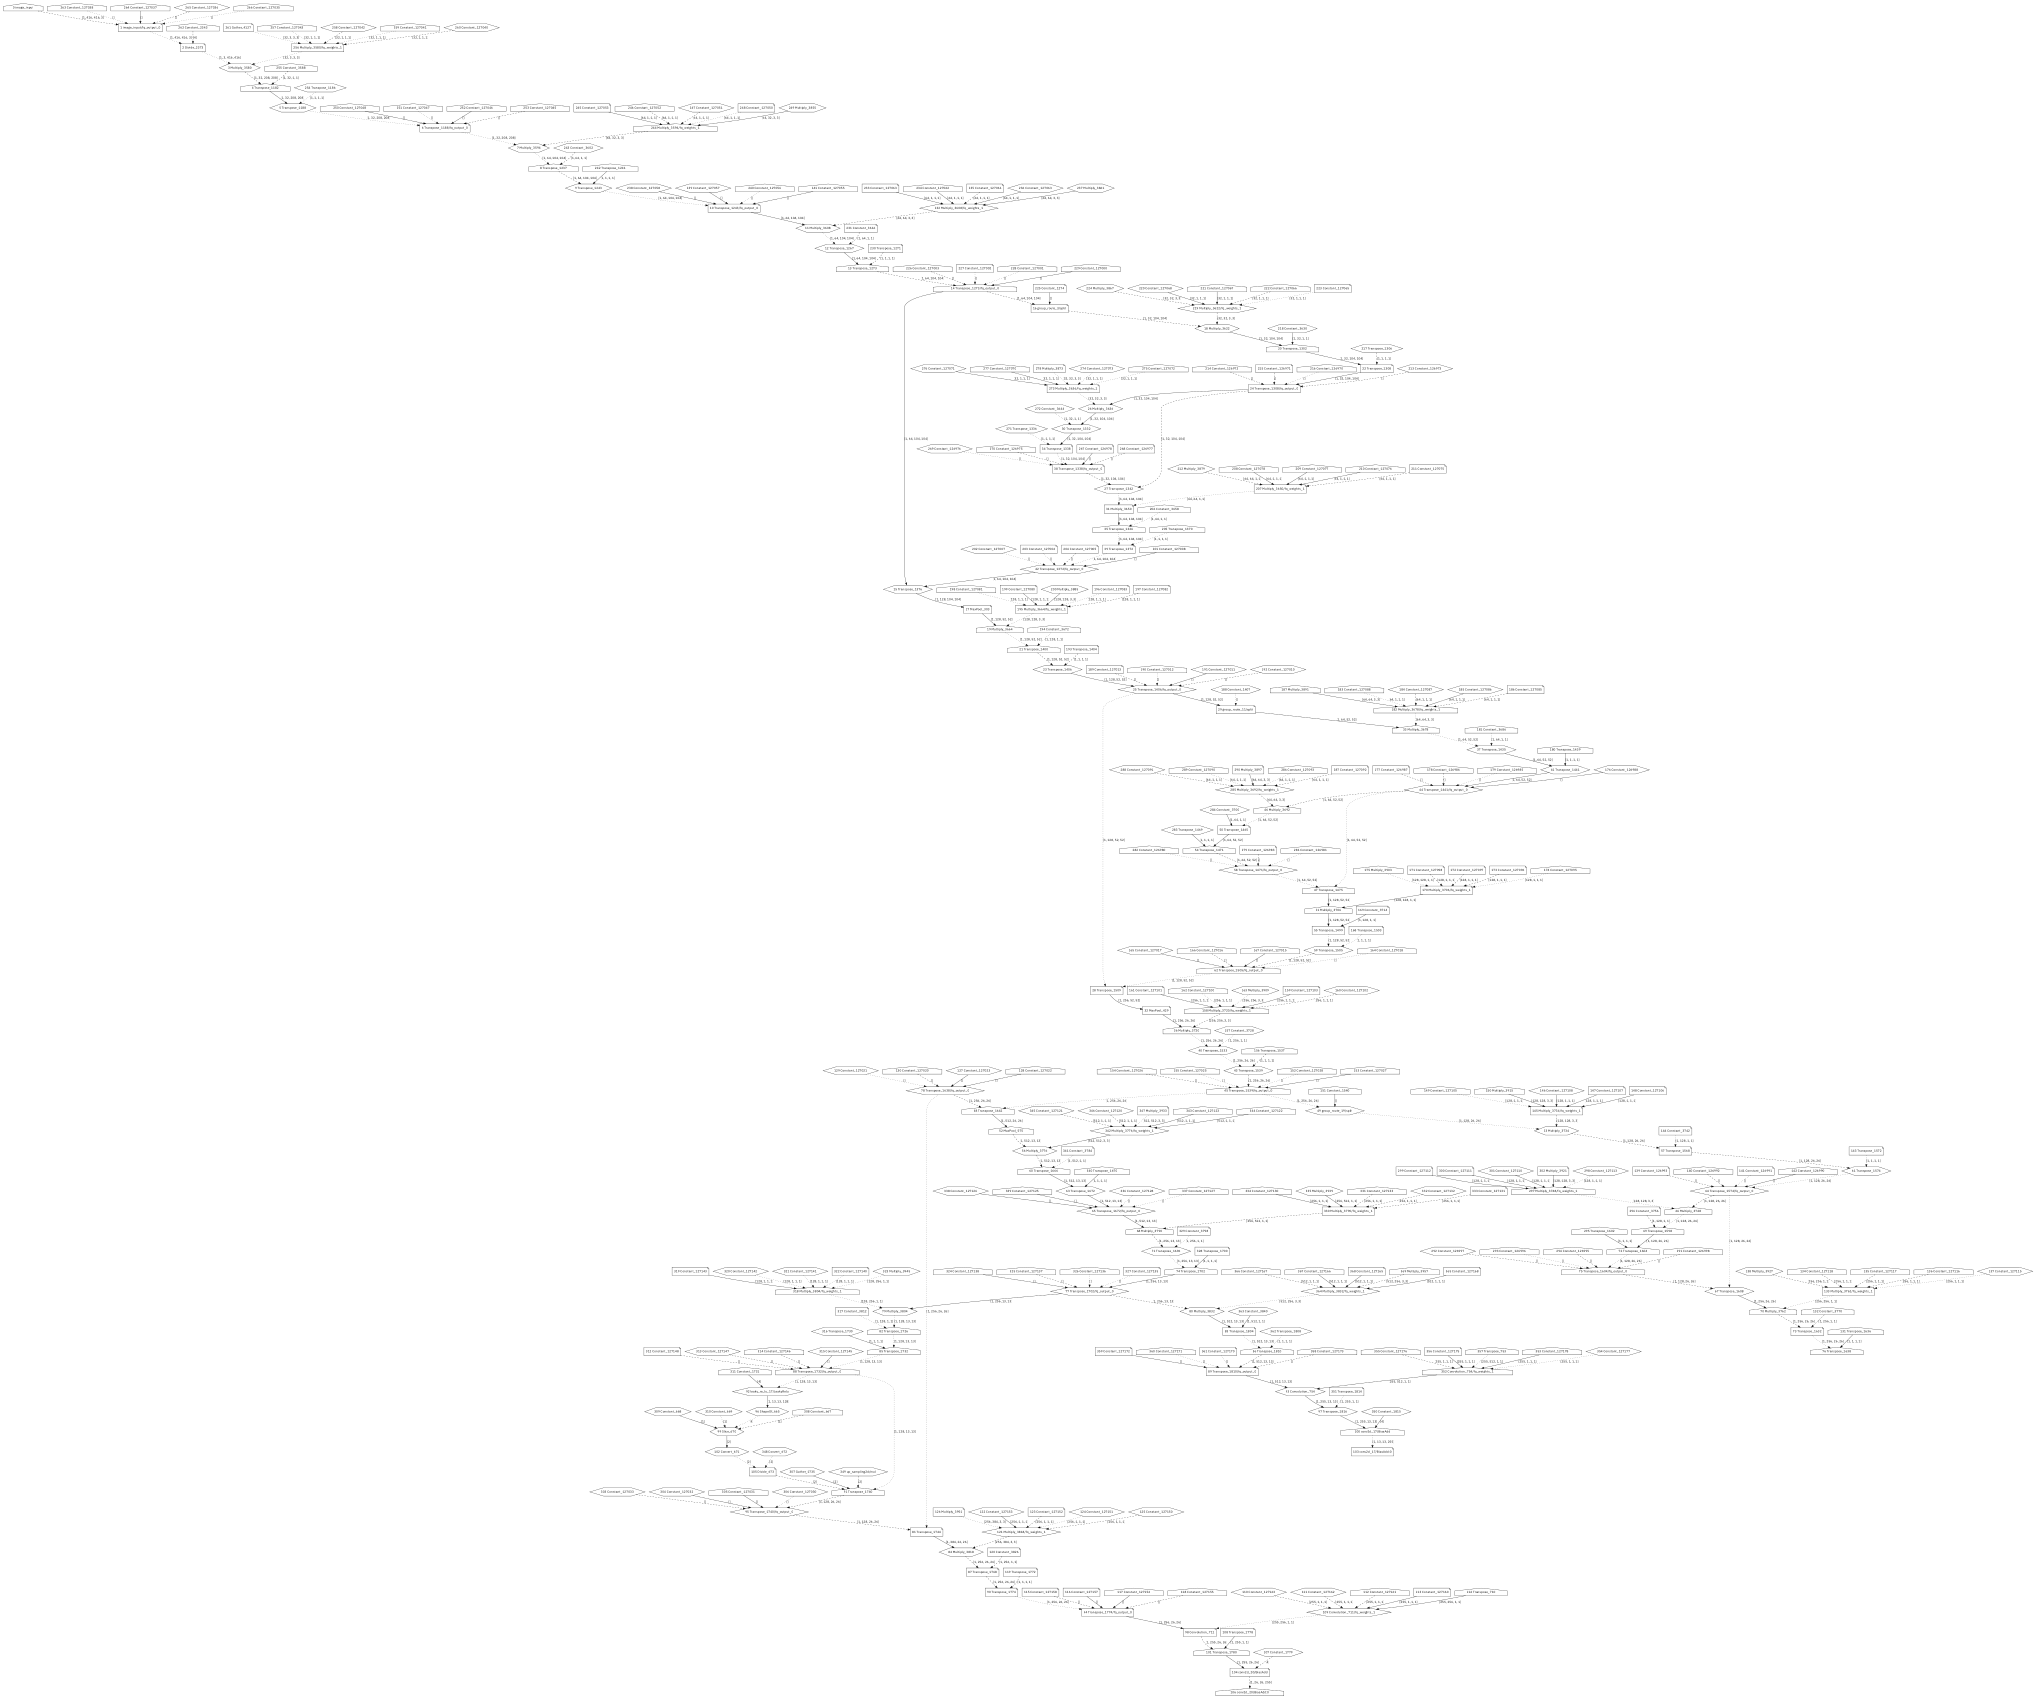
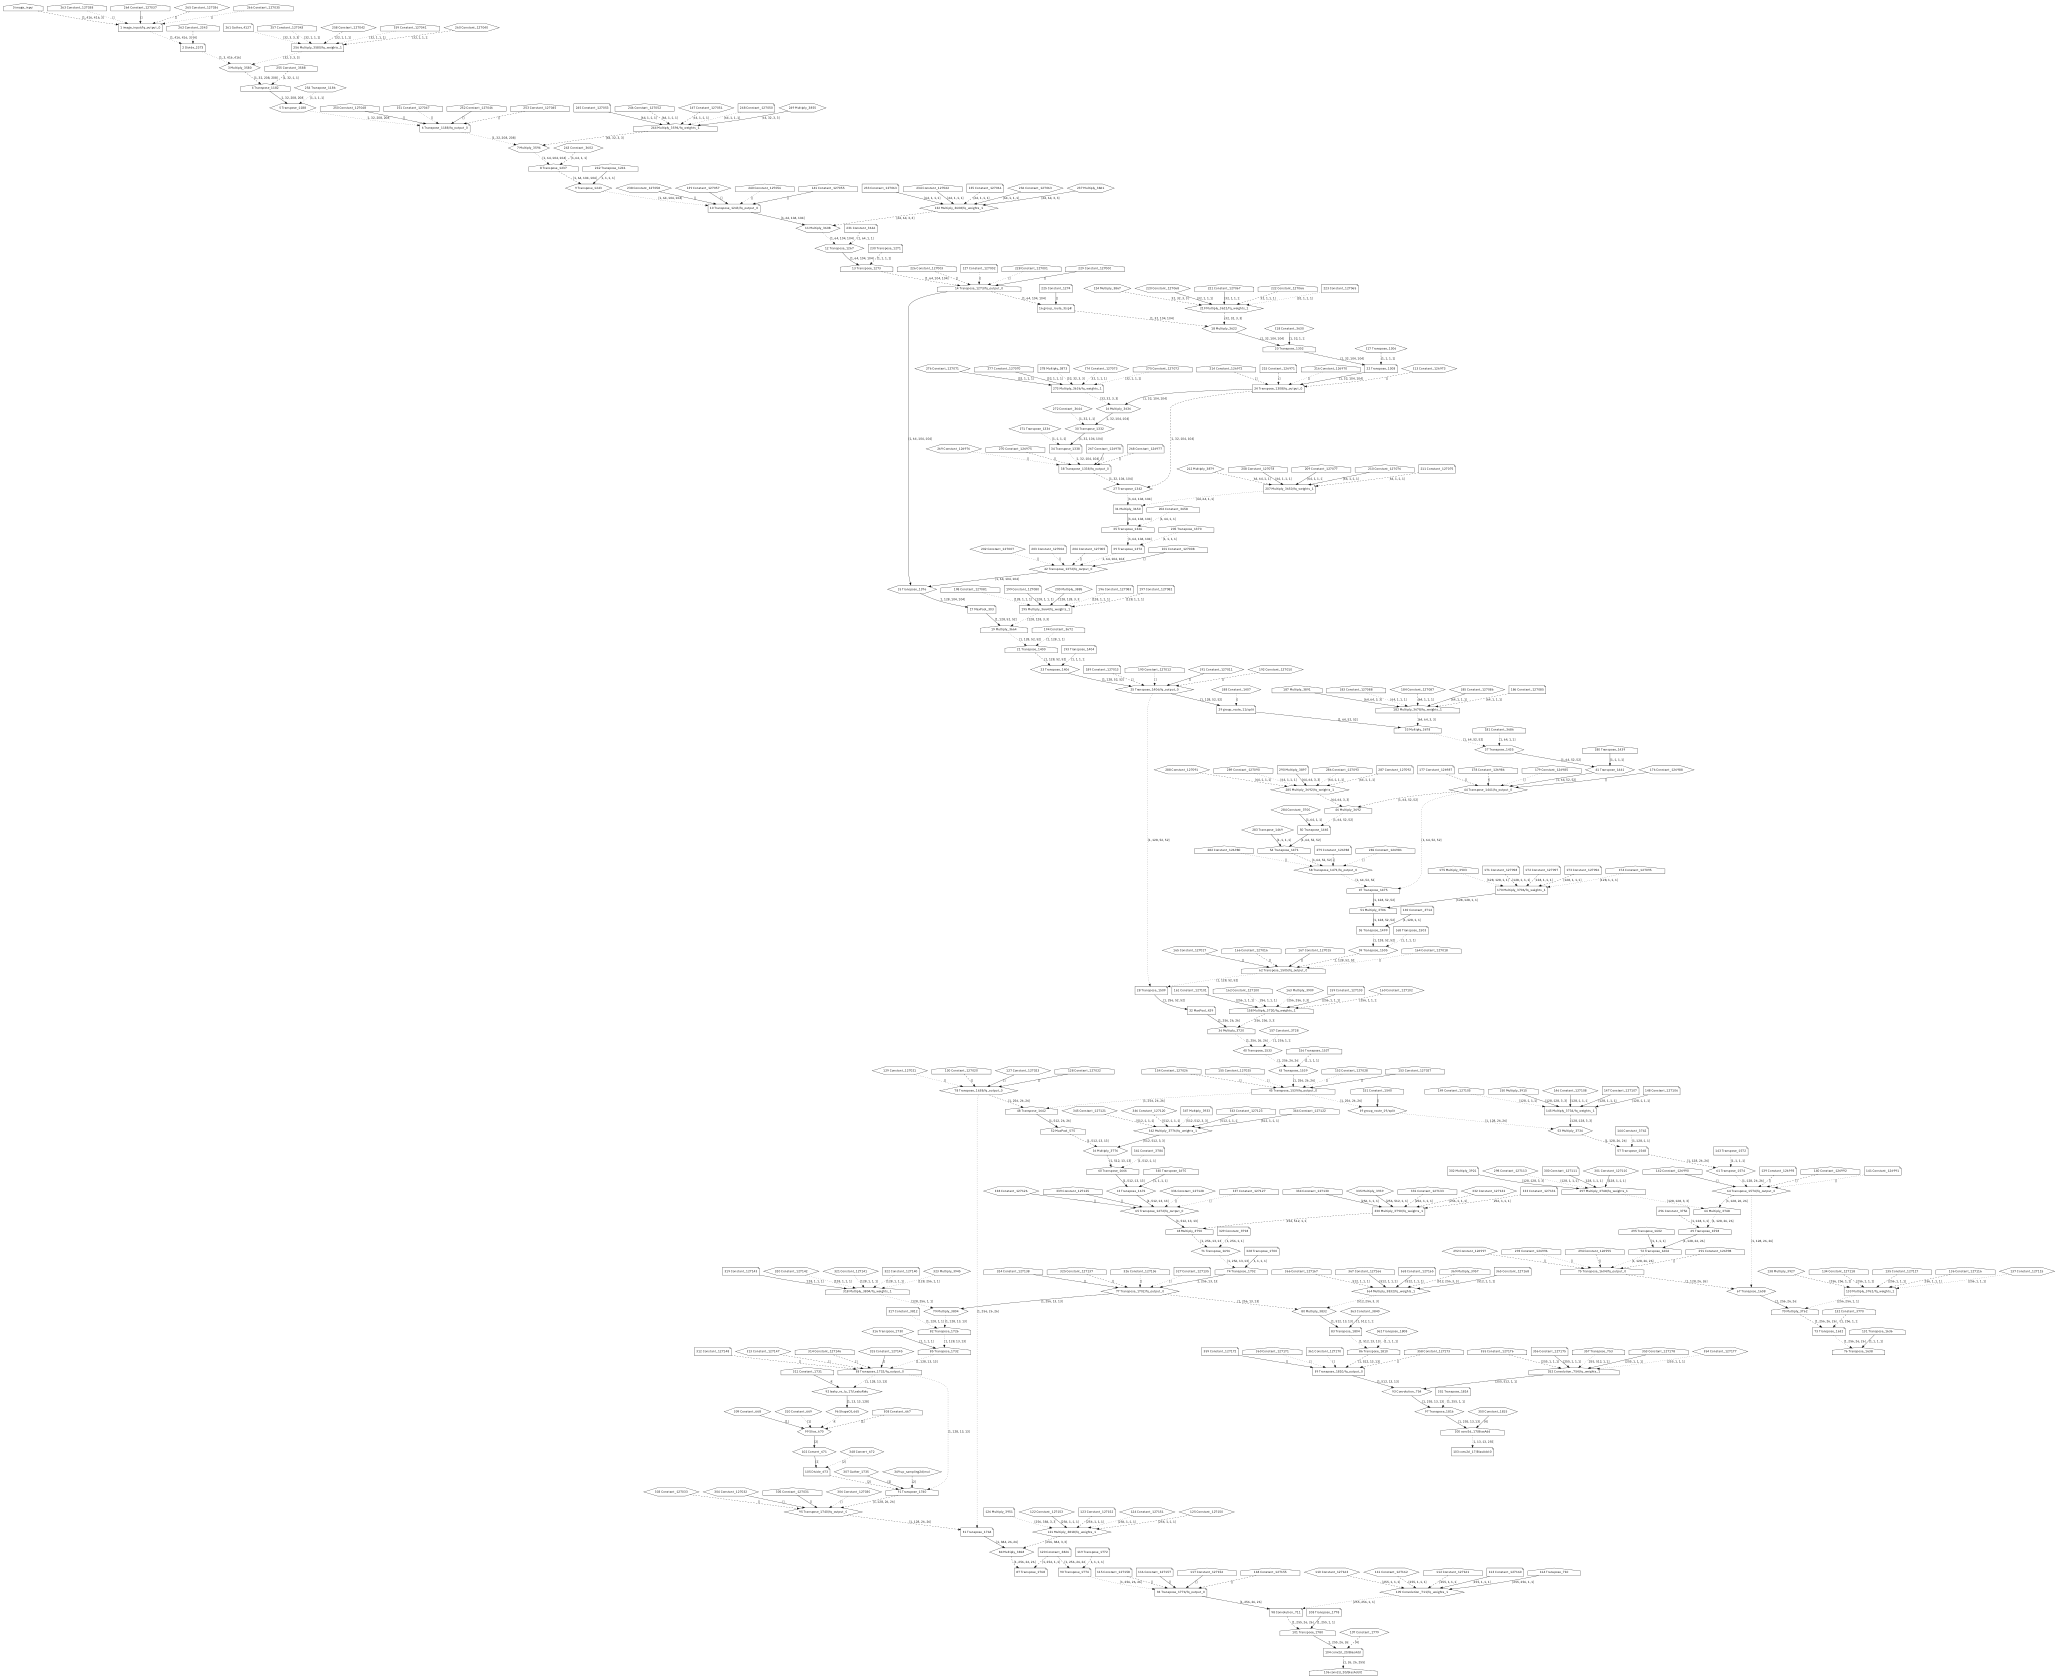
(1414, 1171) -> none
(744, 1461) -> (815, 1461)
(991, 1581) -> (1062, 1562)
